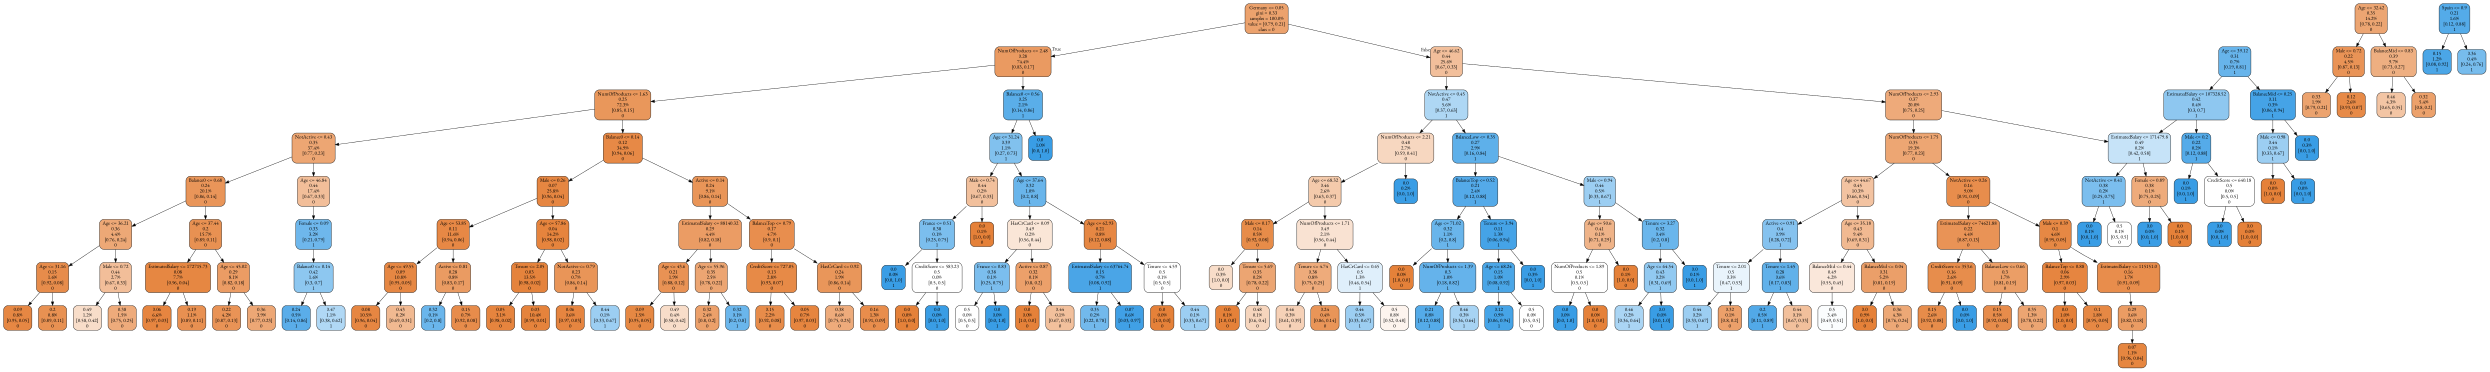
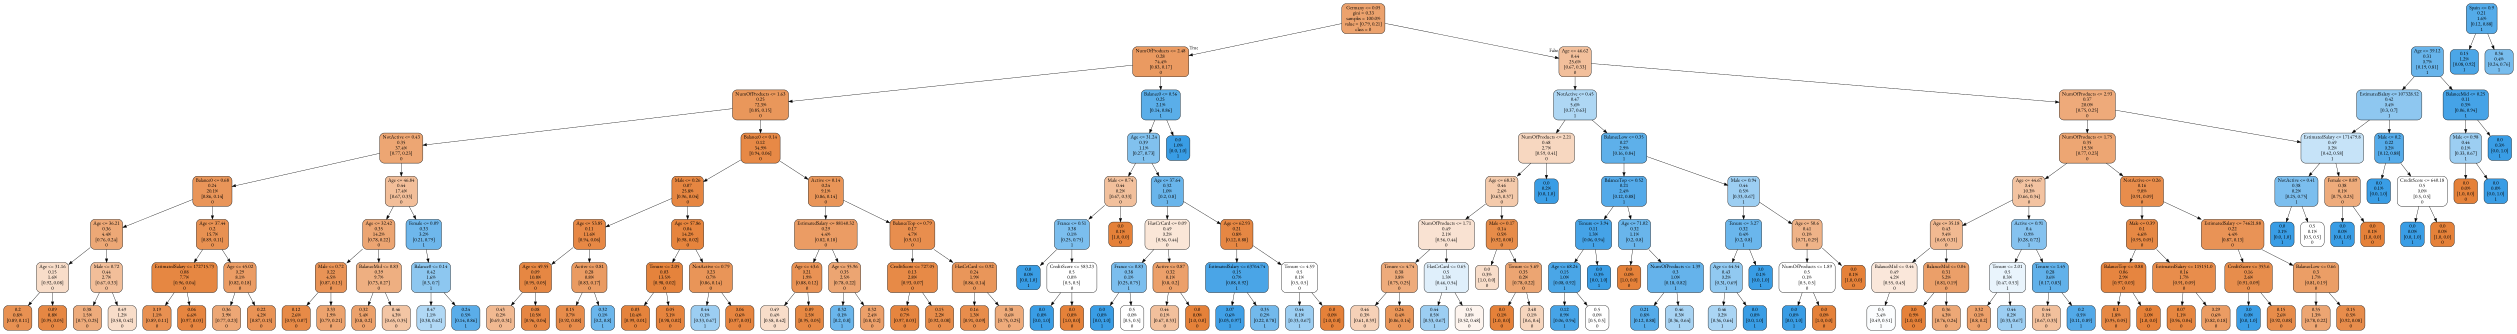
none -> (391, 211)
(53, 277) -> (53, 277)
(2132, 335) -> (2183, 297)
